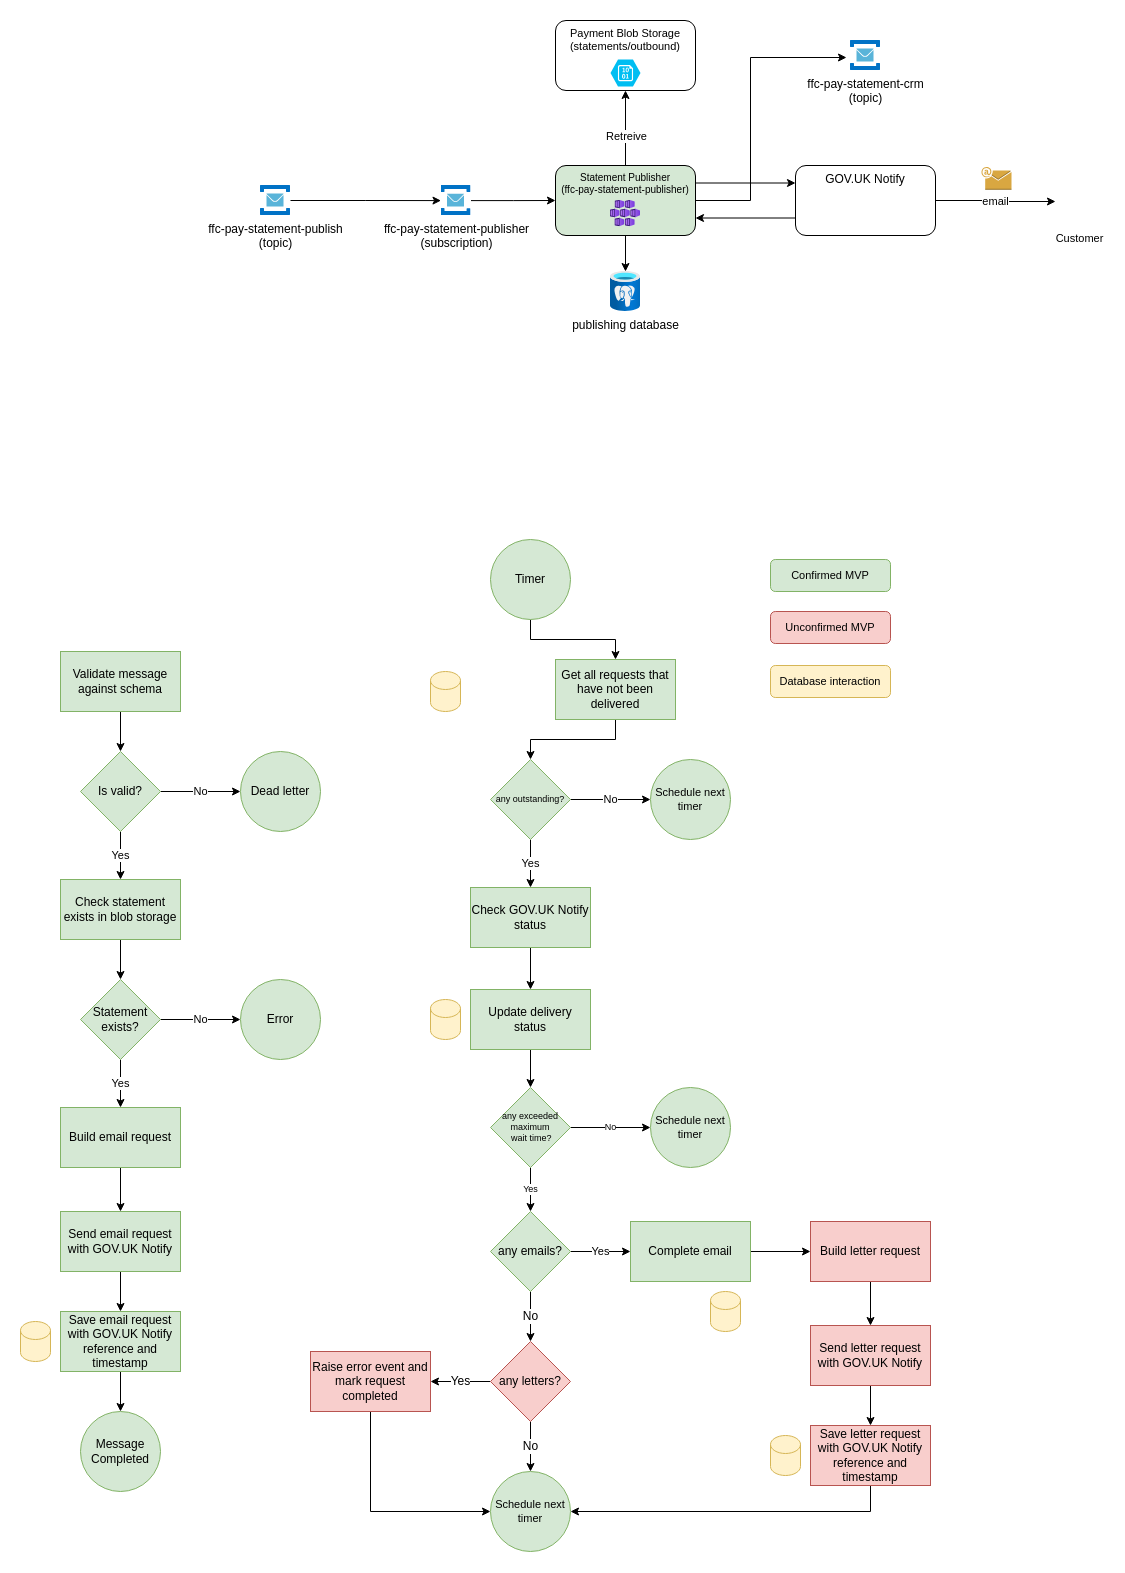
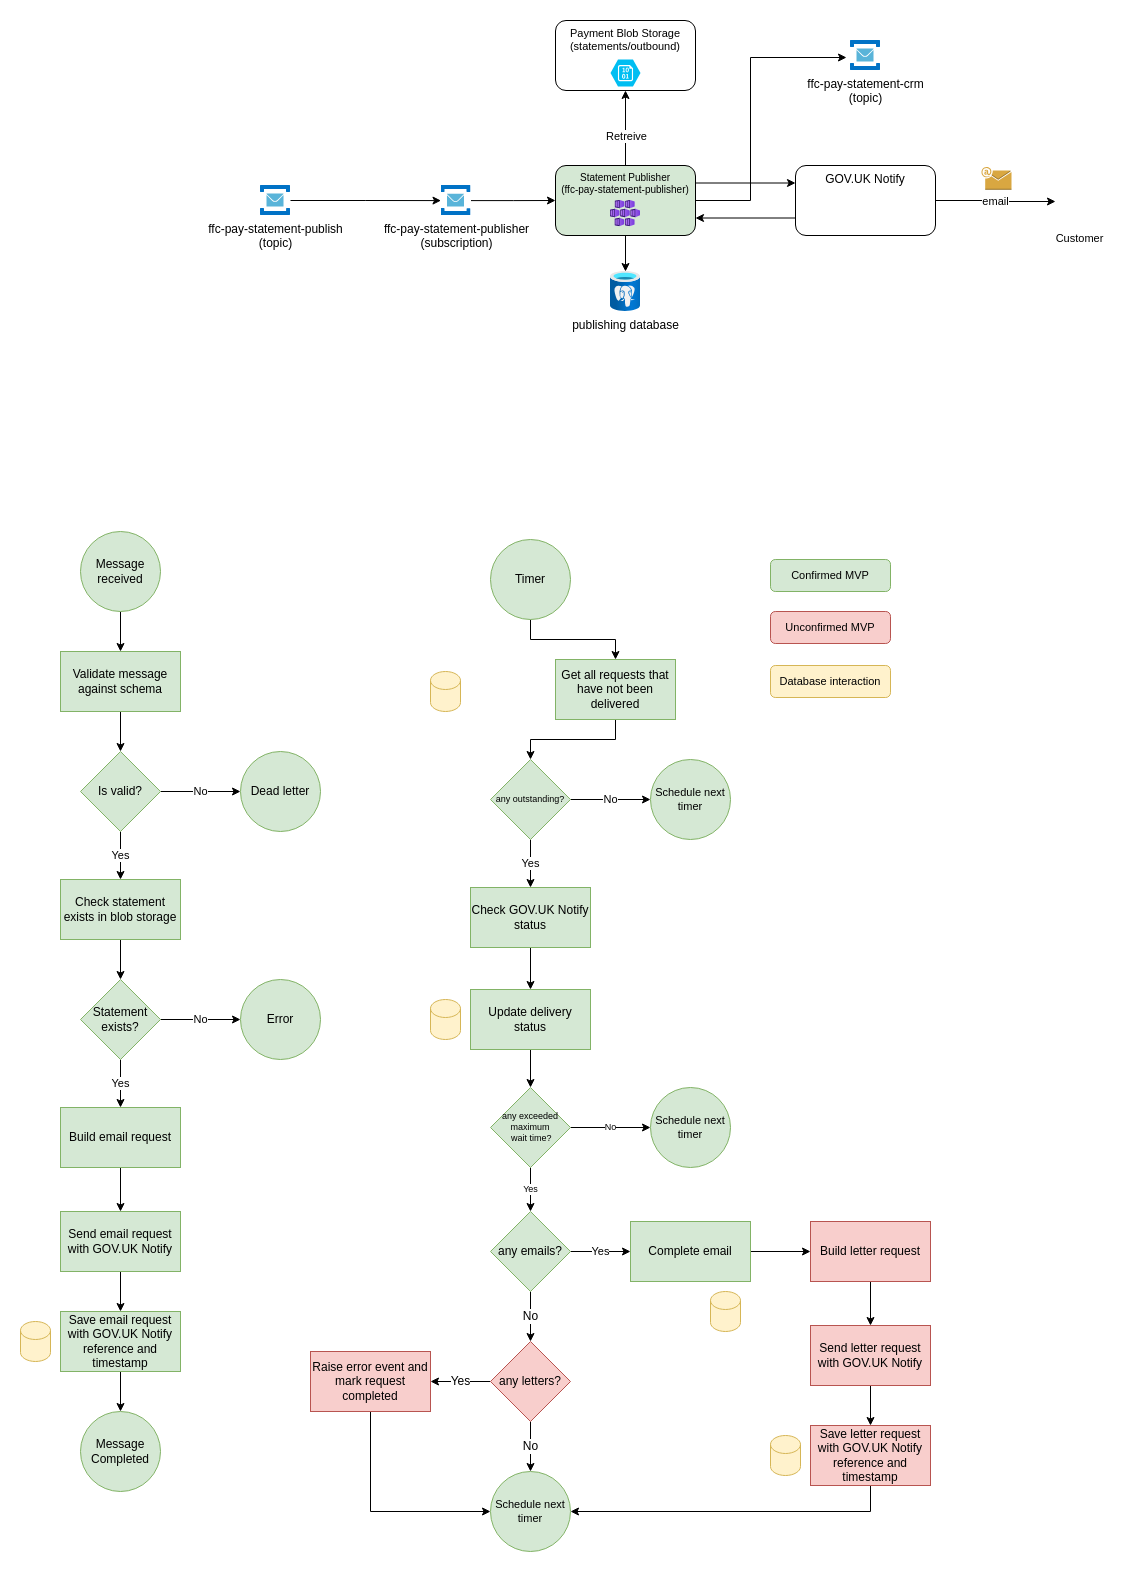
none -> (121, 572)
none -> (121, 628)
